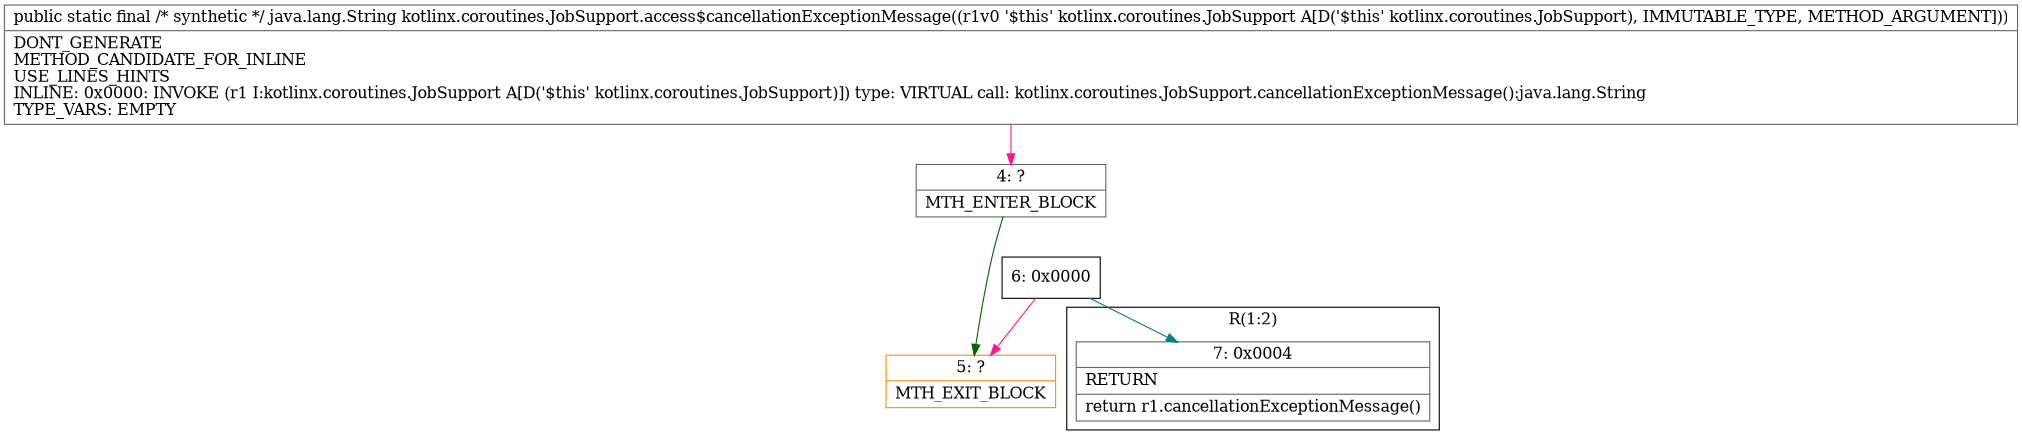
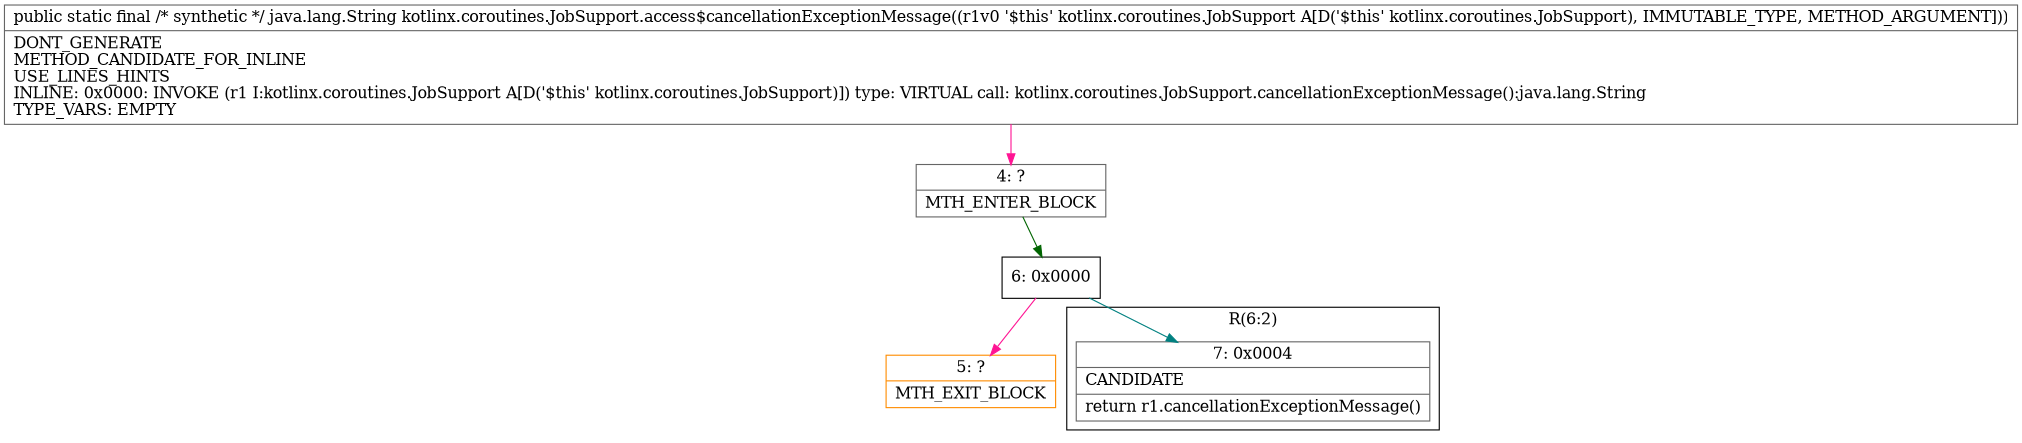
(987, 280) -> (1030, 232)
(1253, 320) -> (1253, 320)
(1121, 380) -> (1135, 380)
